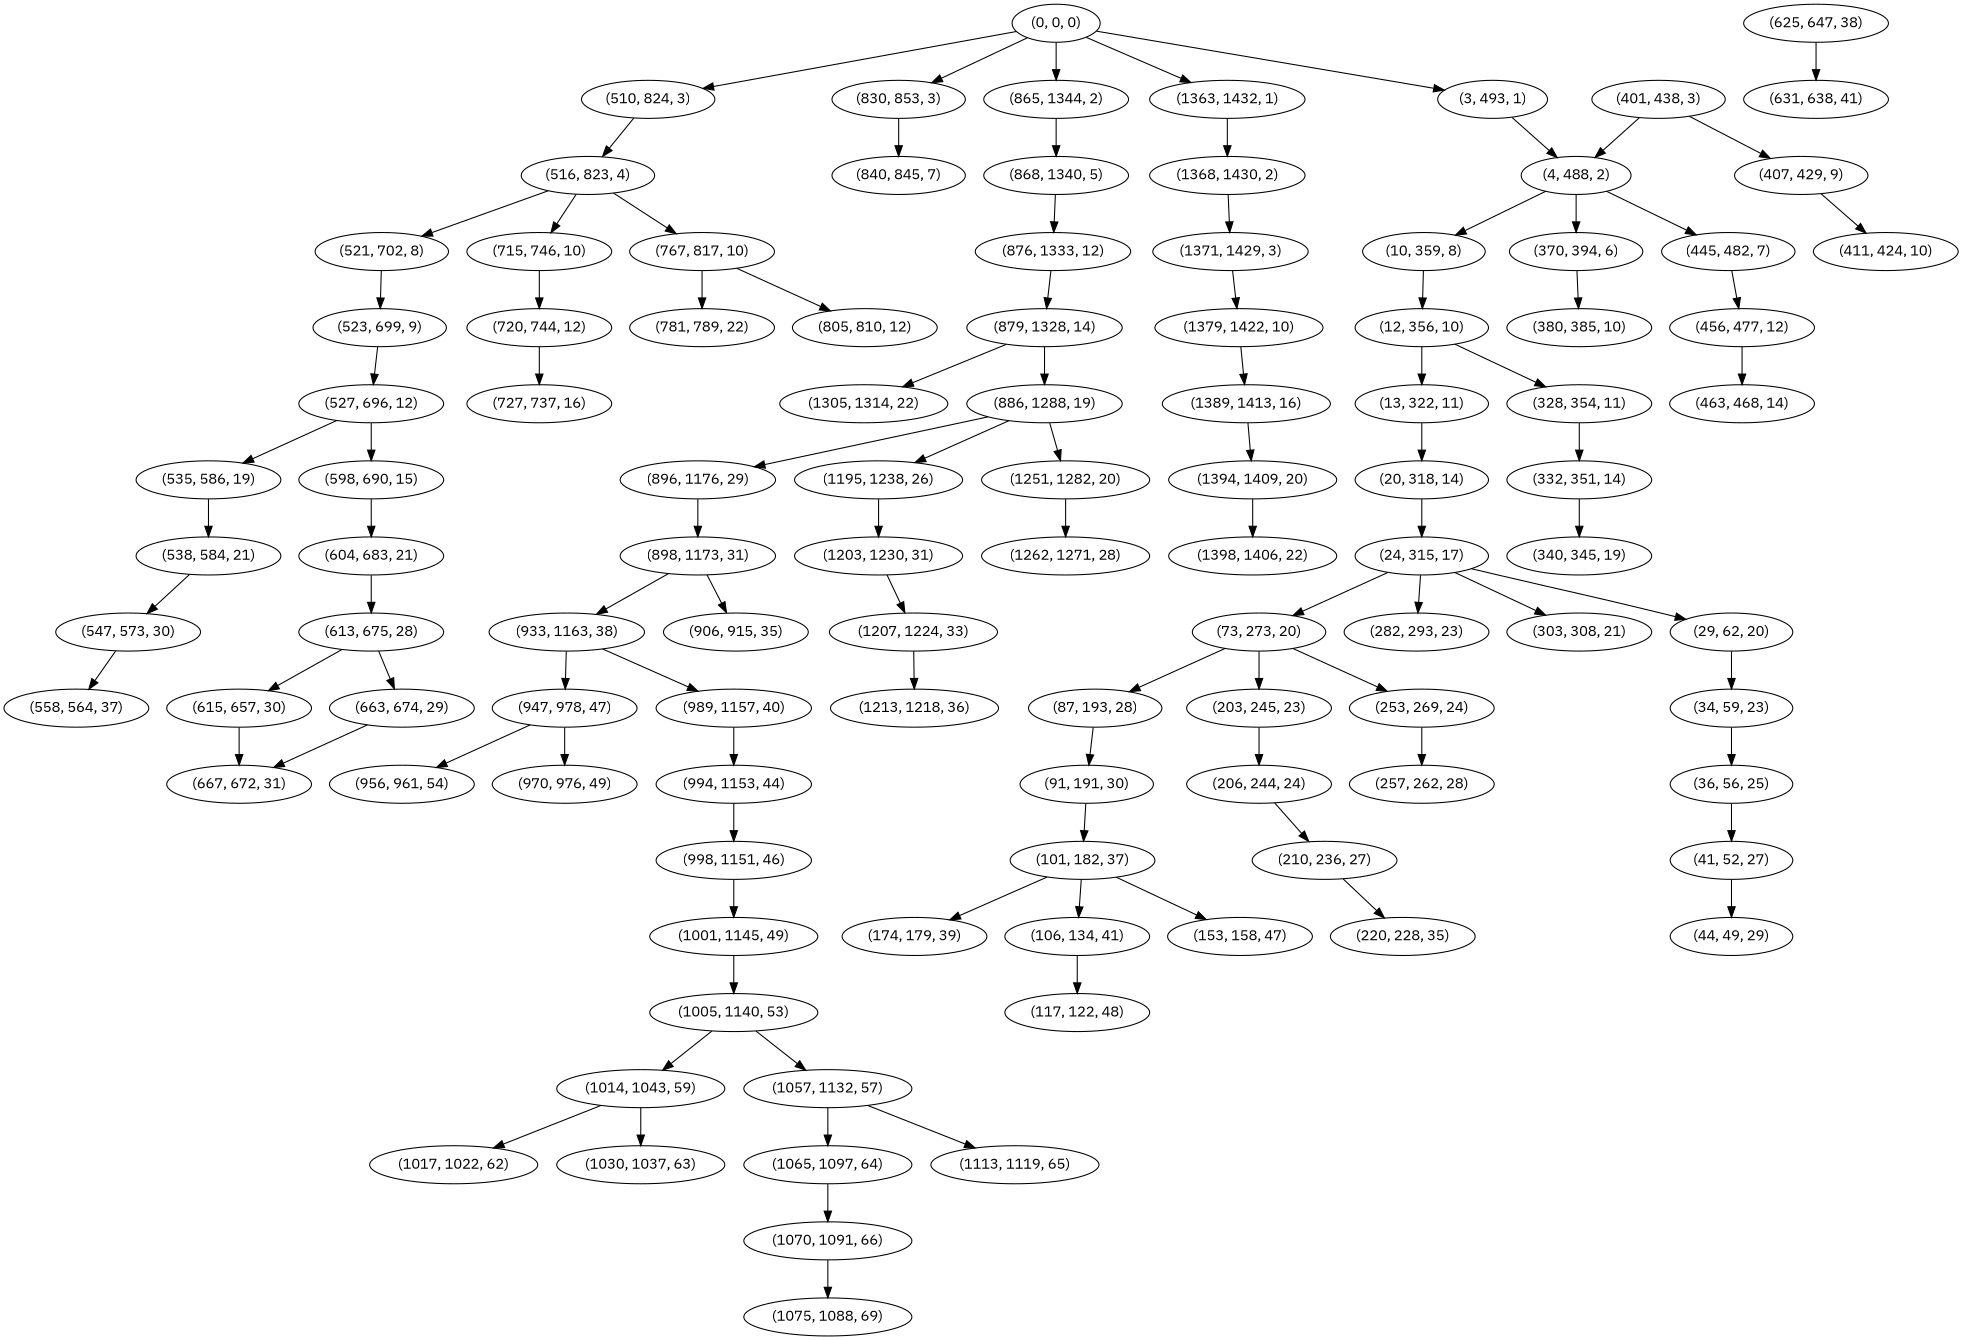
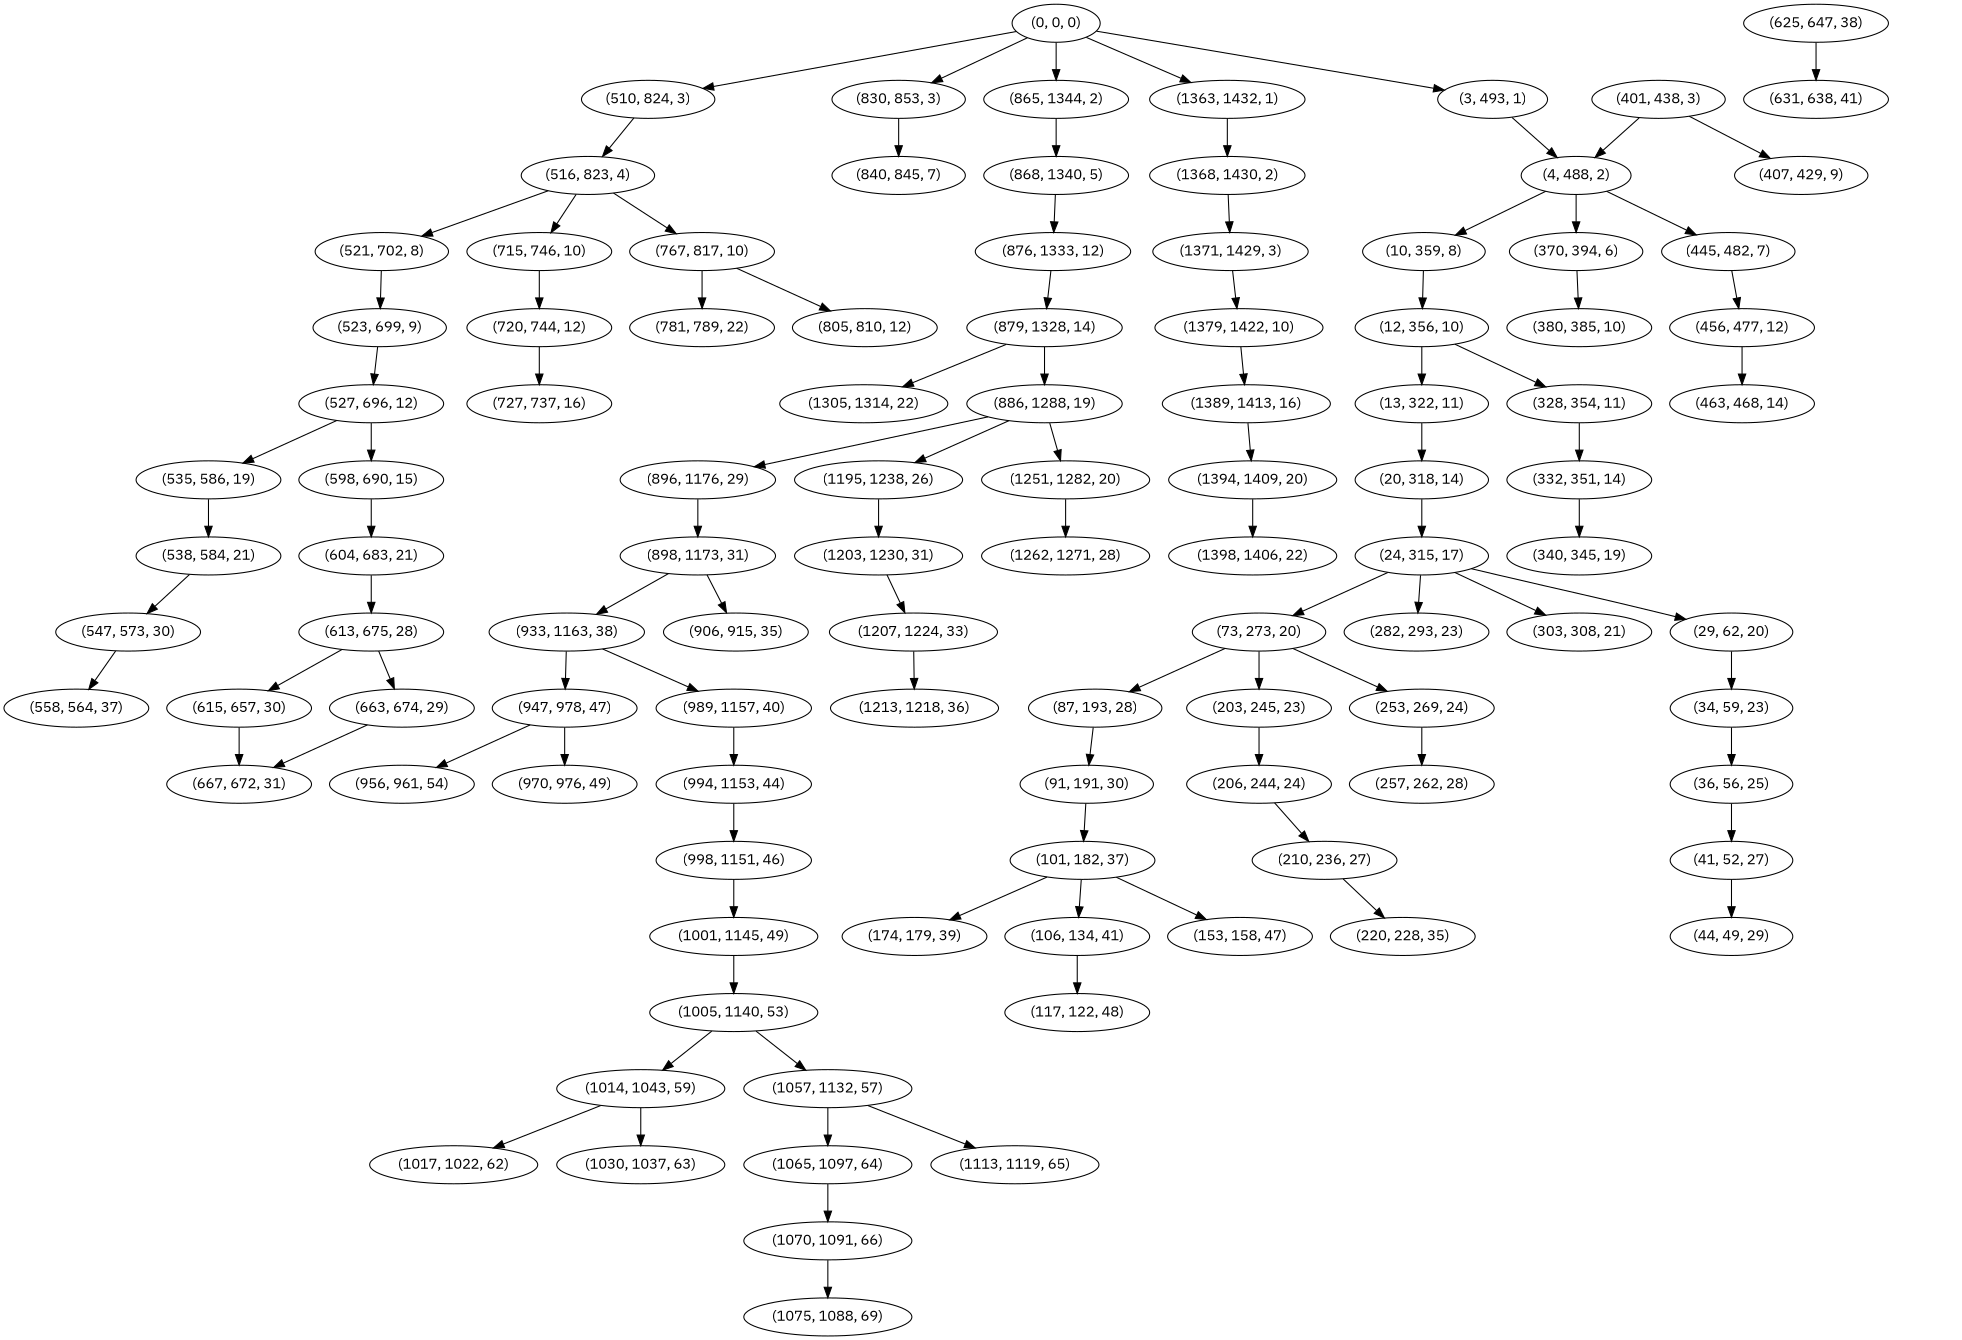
(1886, 252) -> none
